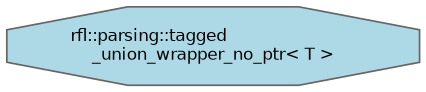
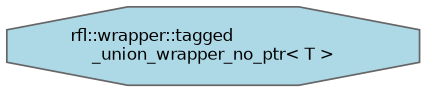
(213, 46) -> (213, 46)
